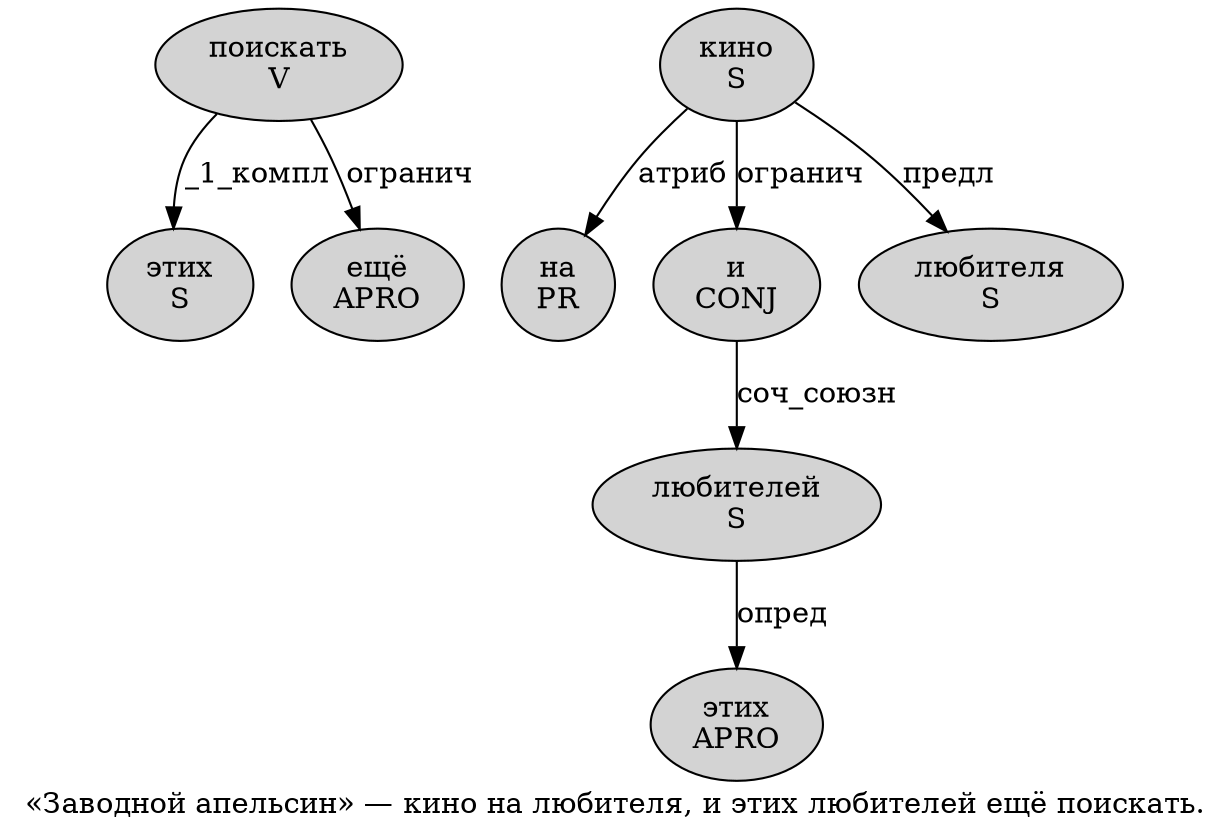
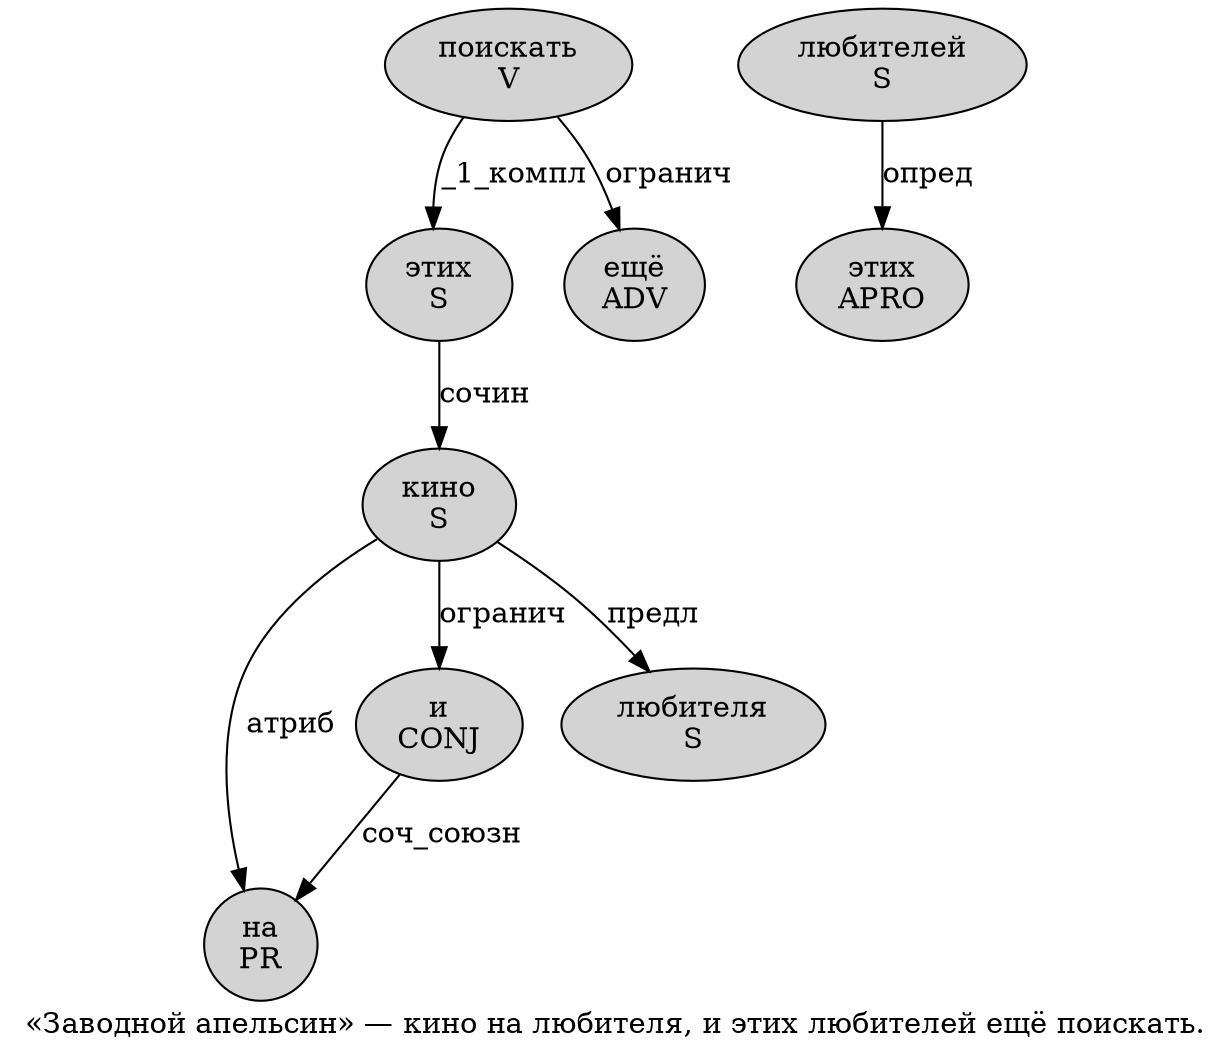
(378, 285) -> (635, 285)
none -> (439, 384)
(737, 384) -> (355, 829)
